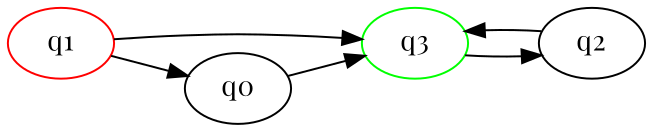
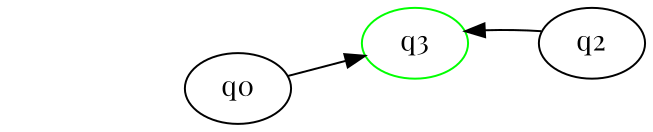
(61, 43) -> none
(493, 56) -> none
